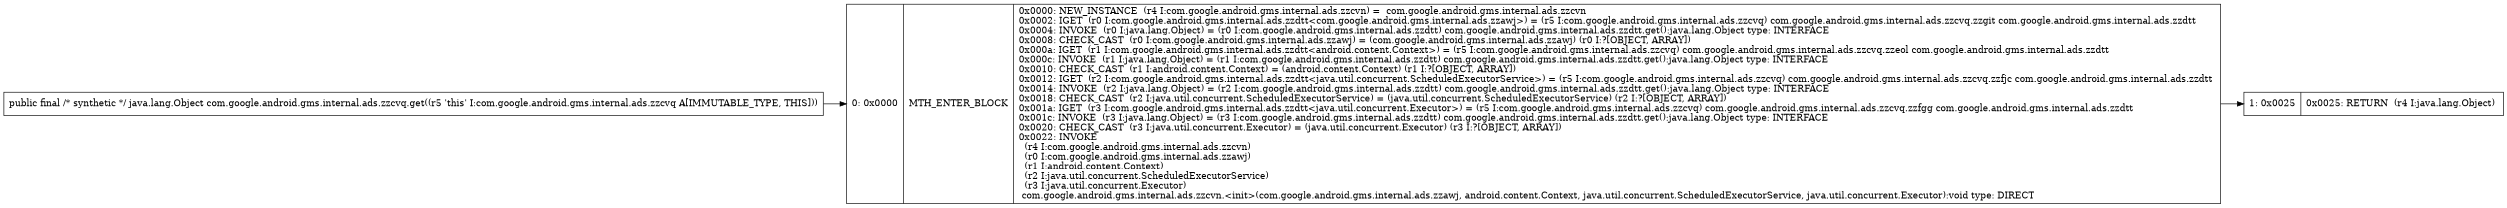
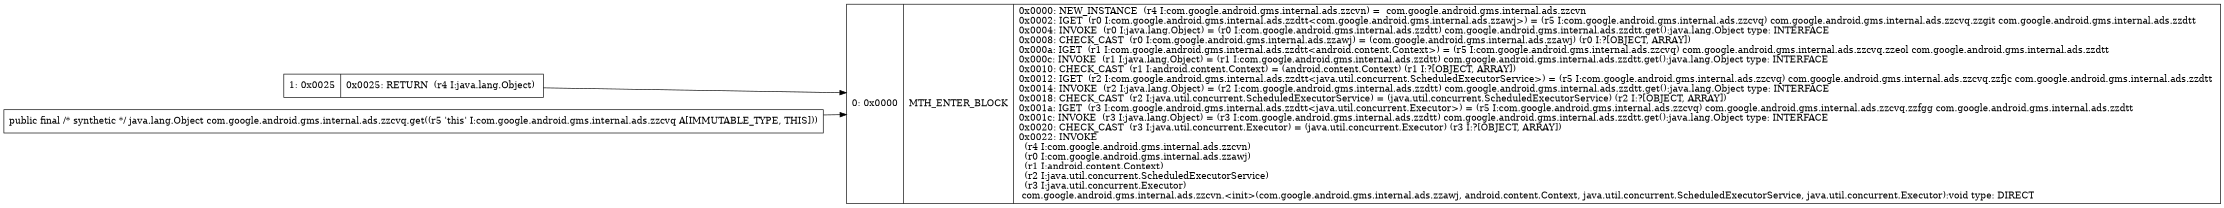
(2229, 104) -> (692, 90)
